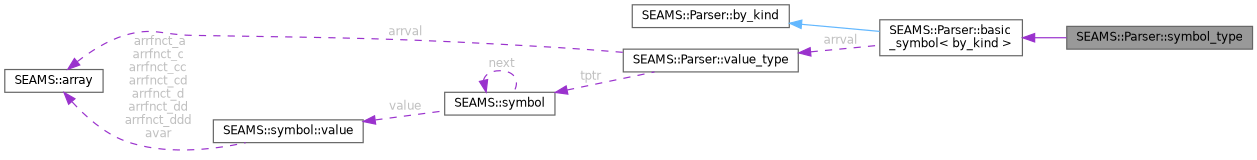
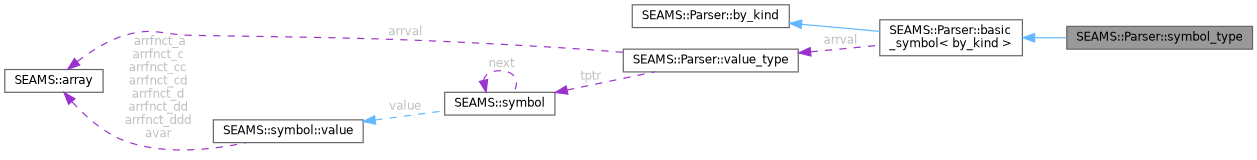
(1051, 38) -> (1051, 38)
(410, 115) -> (410, 115)
